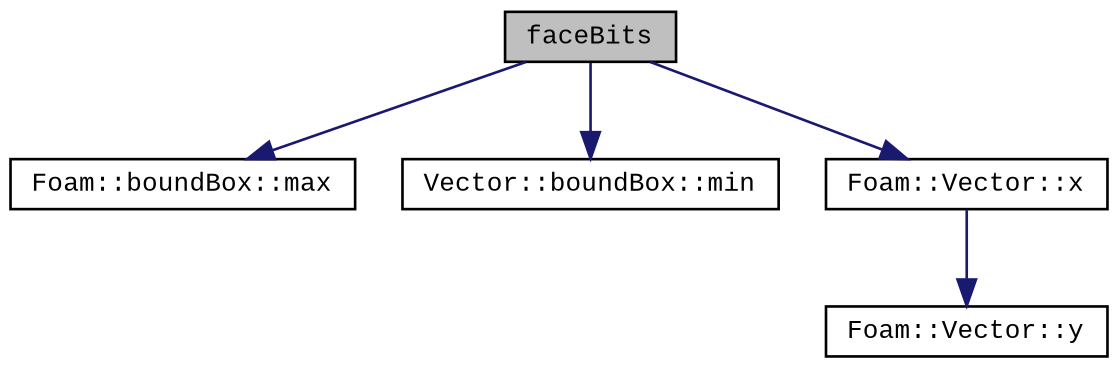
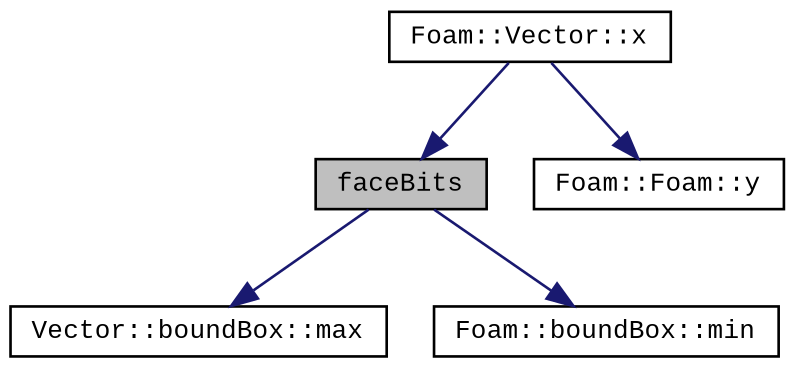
(766, 106) -> (474, 101)
(183, 184) -> (199, 331)
(591, 184) -> (606, 331)
(967, 331) -> (659, 184)
